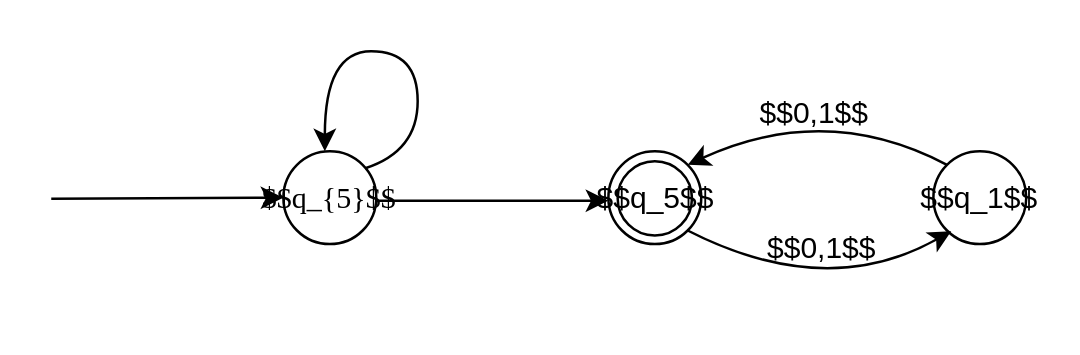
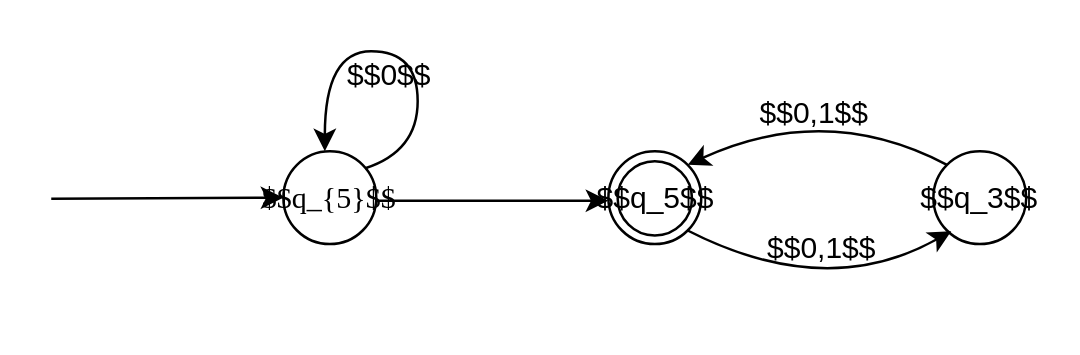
none -> (389, 76)
(980, 199) -> (980, 199)
